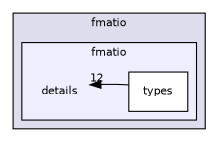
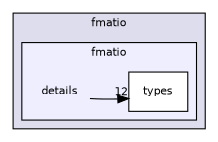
(115, 84) -> (104, 99)
